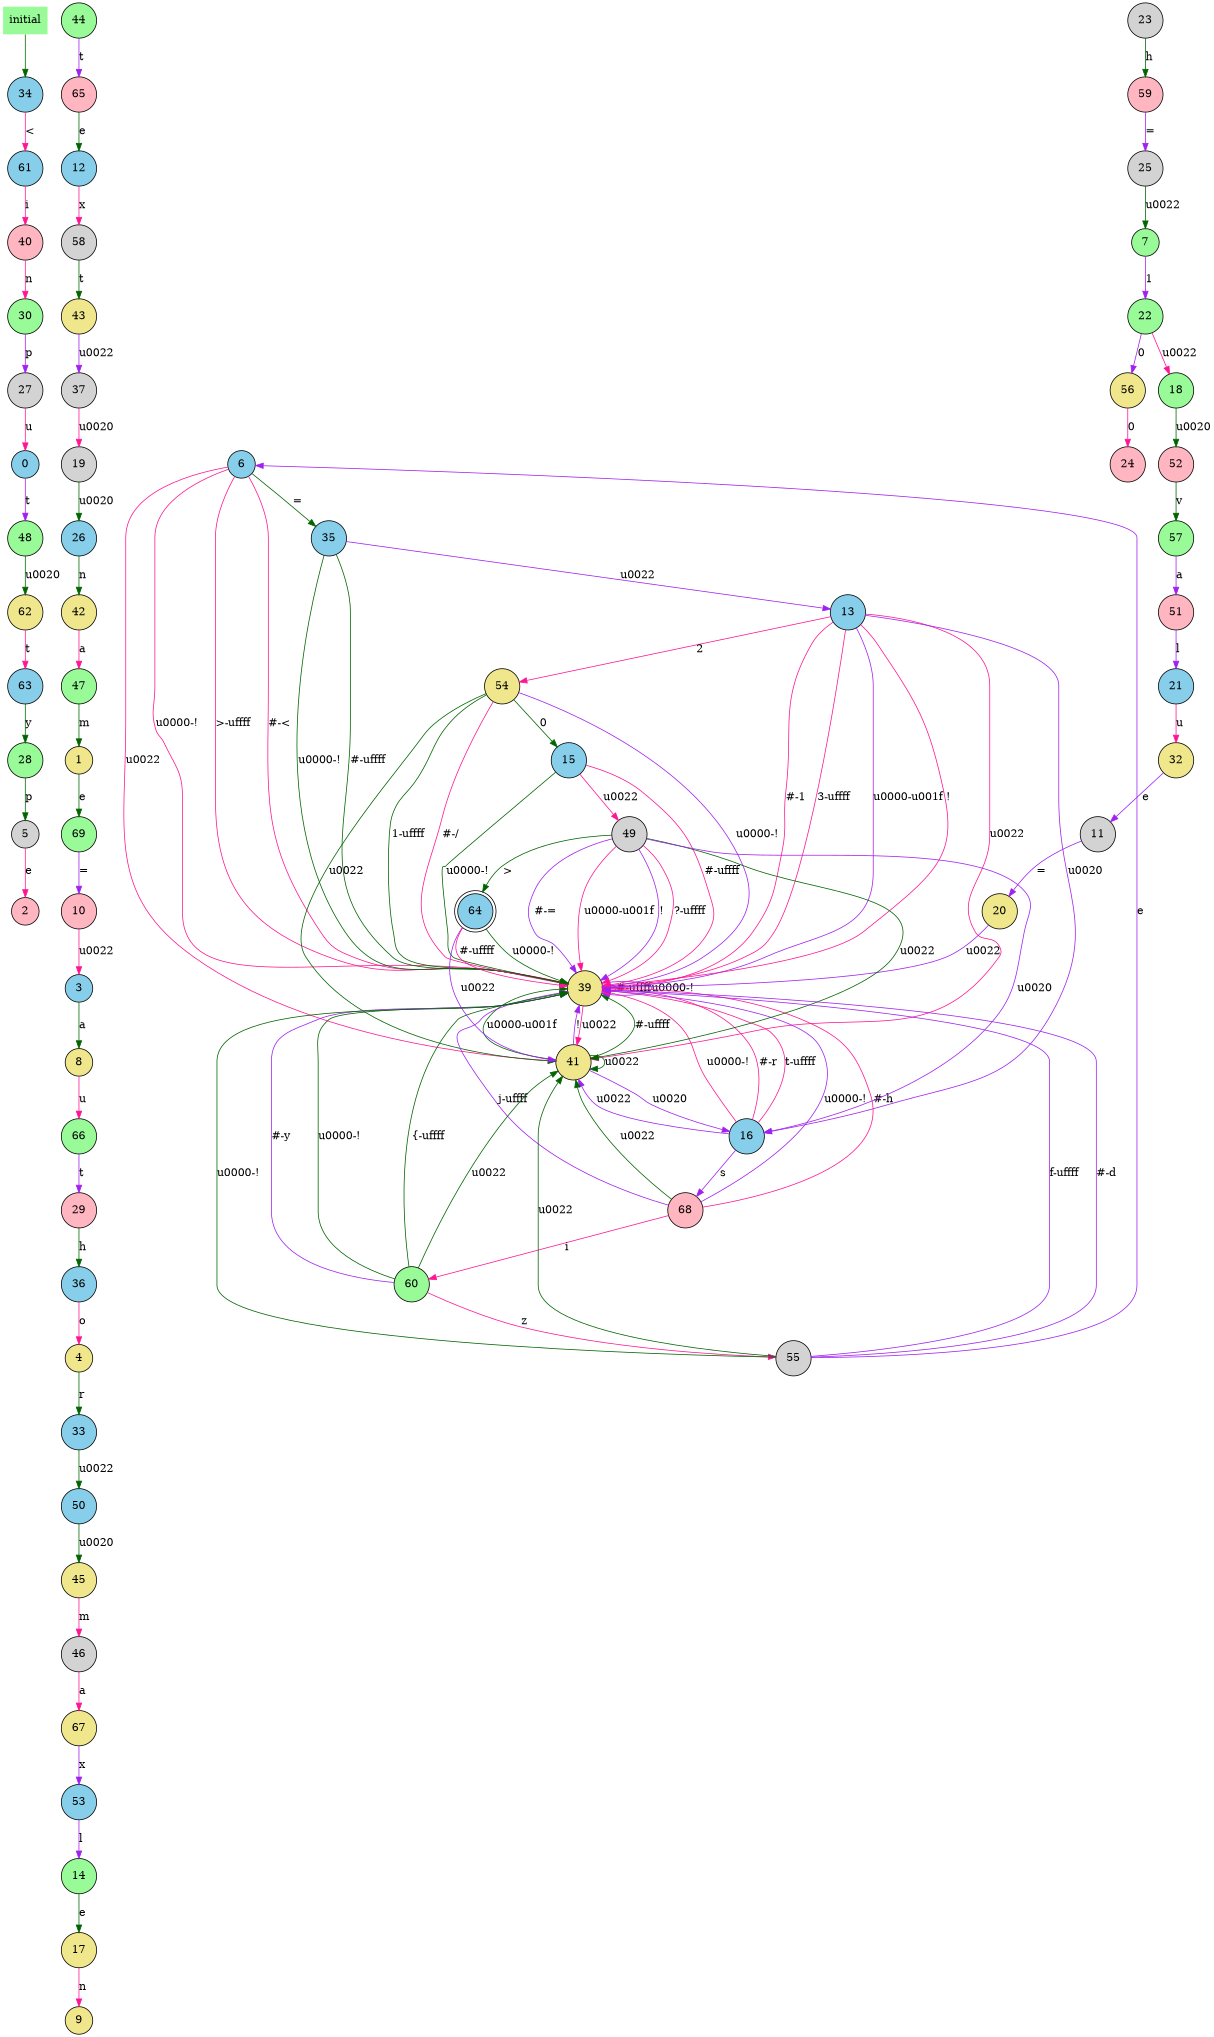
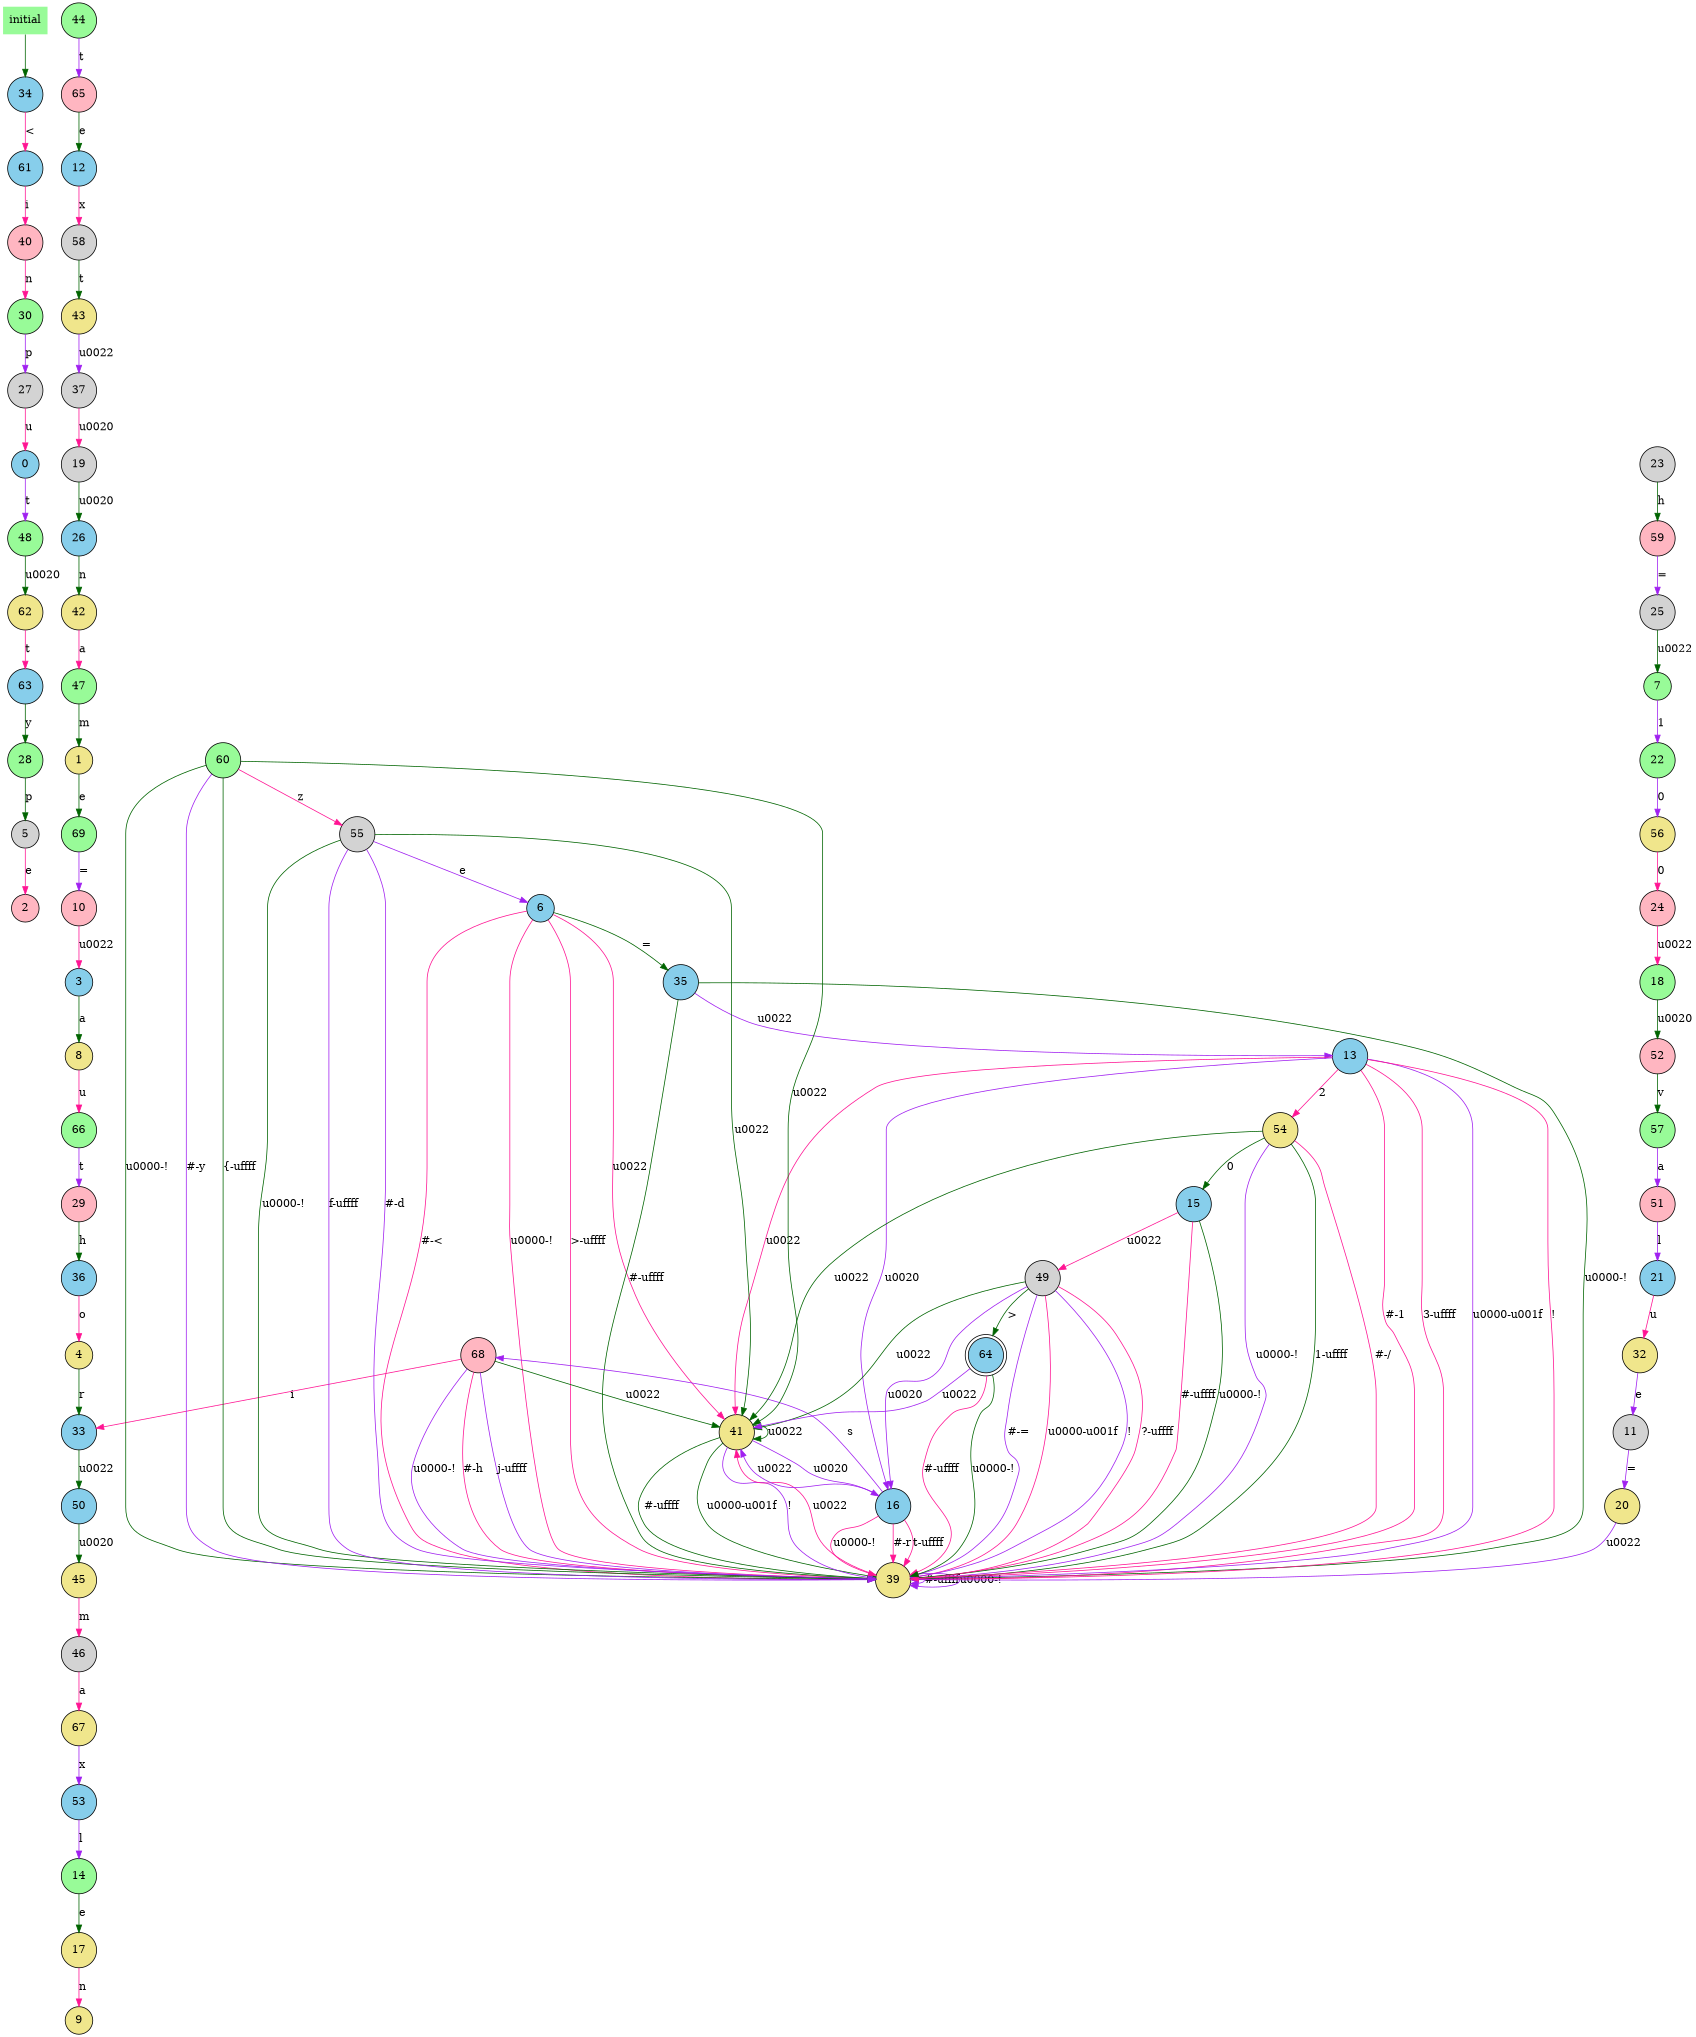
(1159, 350) -> (1658, 941)
(552, 1246) -> (283, 1393)
